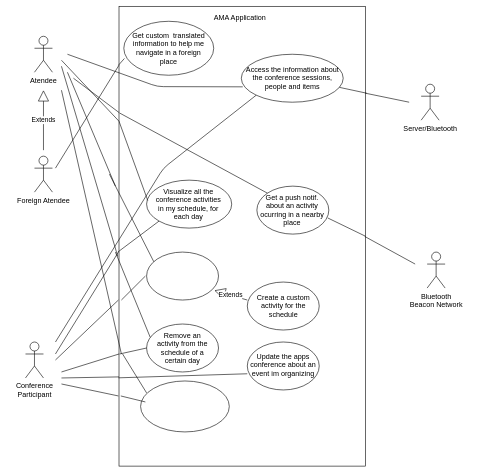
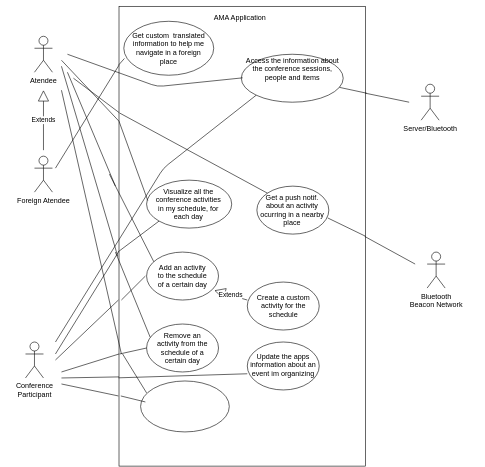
(293, 78) -> (293, 69)
none -> (183, 276)
(284, 366) -> (284, 366)
